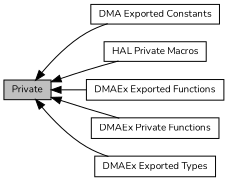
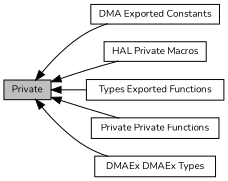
(155, 90) -> (155, 90)
(155, 128) -> (155, 128)
(155, 166) -> (155, 166)
